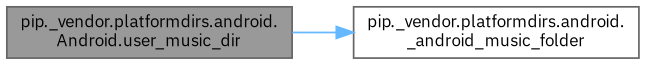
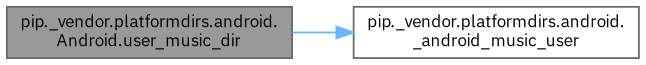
(496, 32) -> (496, 32)
